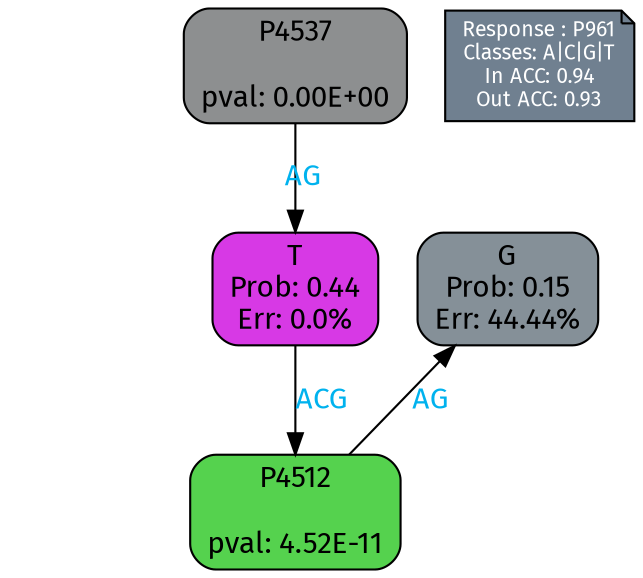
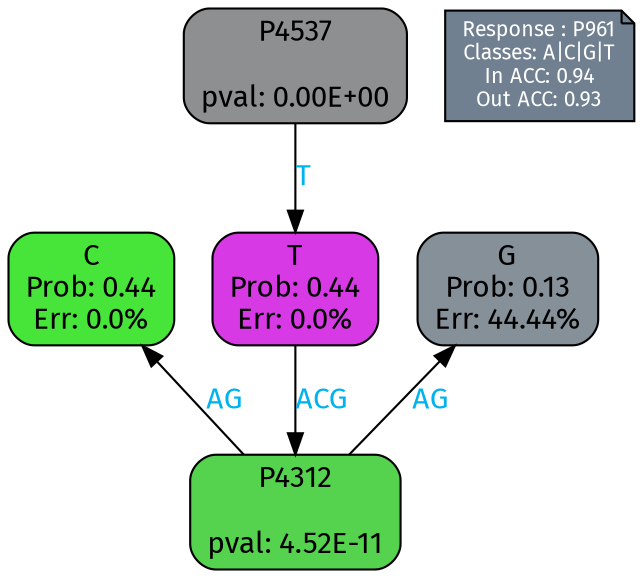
(304, 177) -> (304, 177)
none -> (91, 289)
(508, 289) -> (508, 289)
(295, 512) -> (295, 512)
